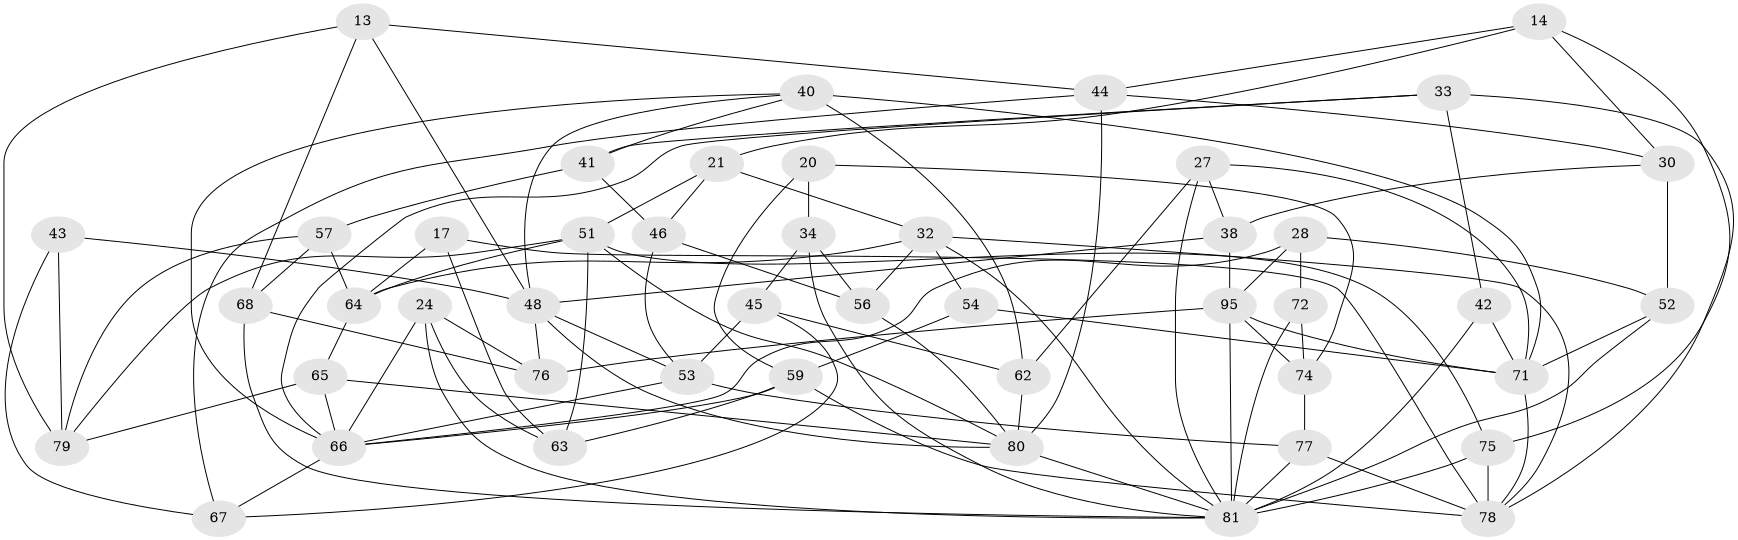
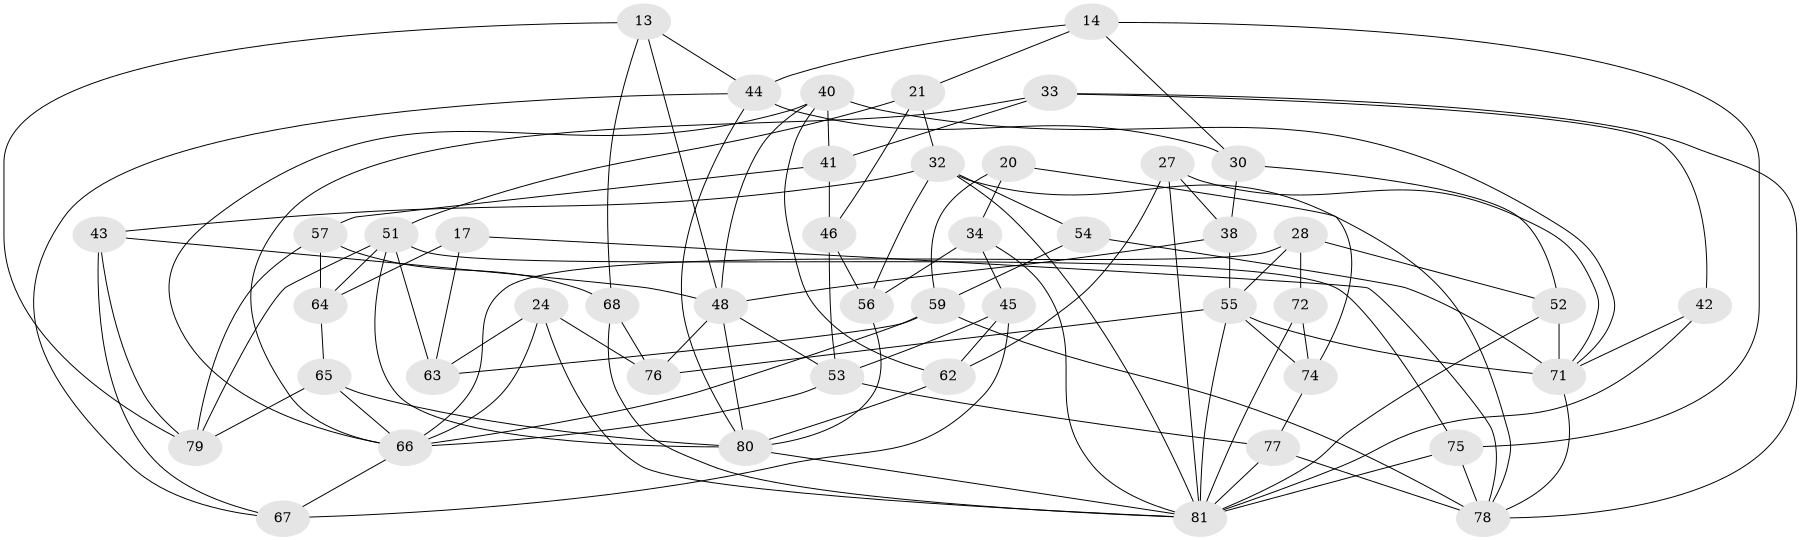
(637, 262) -> (520, 207)
(1230, 306) -> (1230, 306)
